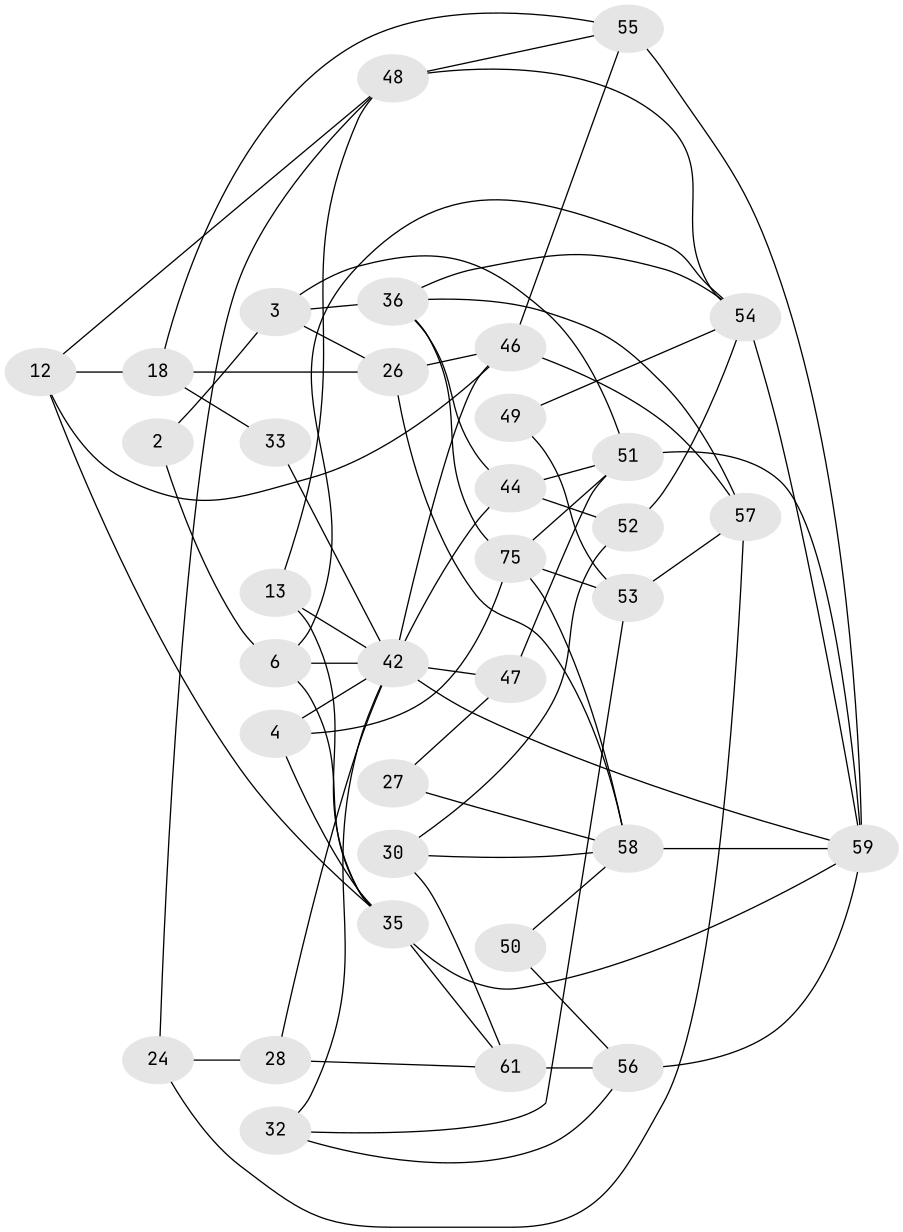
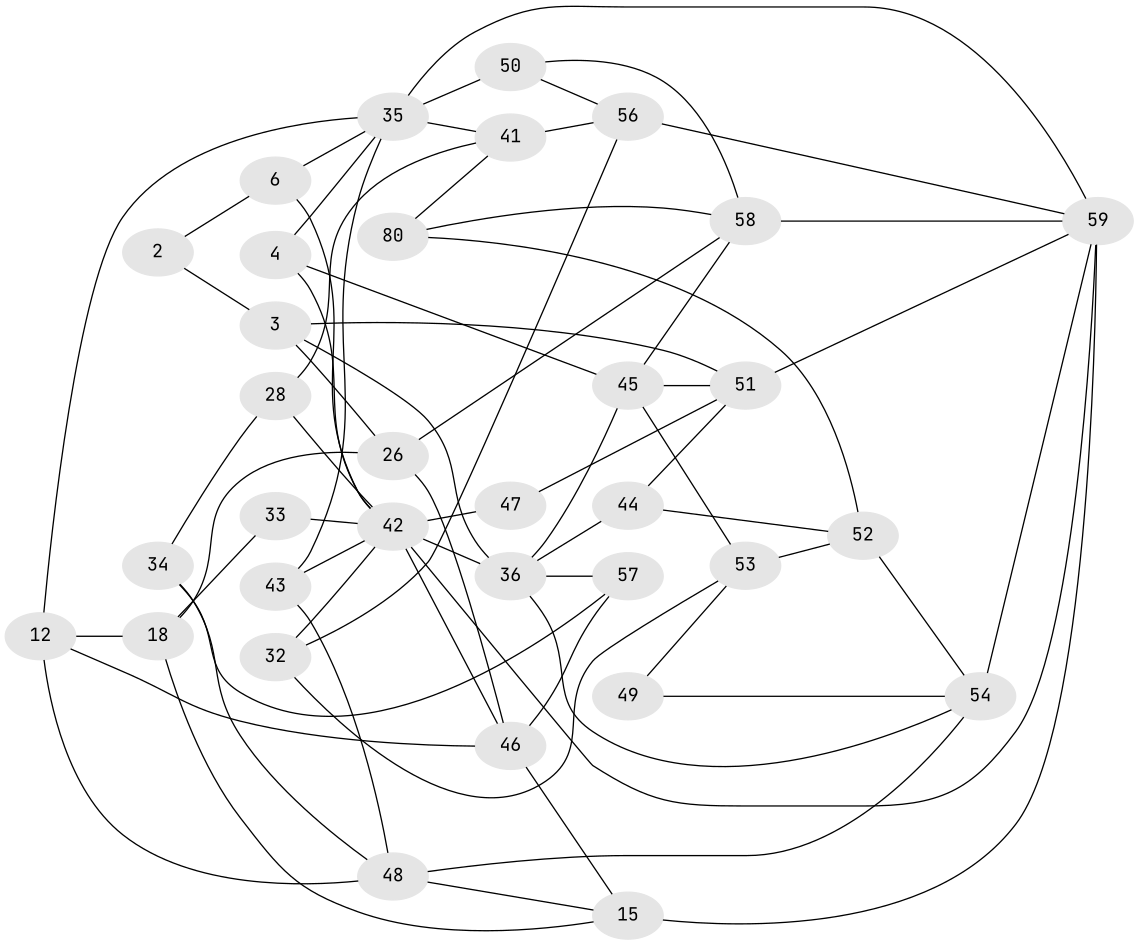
(628, 29) -> (628, 916)
none -> (452, 92)
(350, 277) -> none
(687, 557) -> (804, 551)
(510, 559) -> (628, 386)
(443, 571) -> (463, 556)
(275, 593) -> (275, 587)
(393, 783) -> none
(393, 854) -> (393, 237)
(158, 1060) -> (158, 566)
(510, 1068) -> (510, 138)
